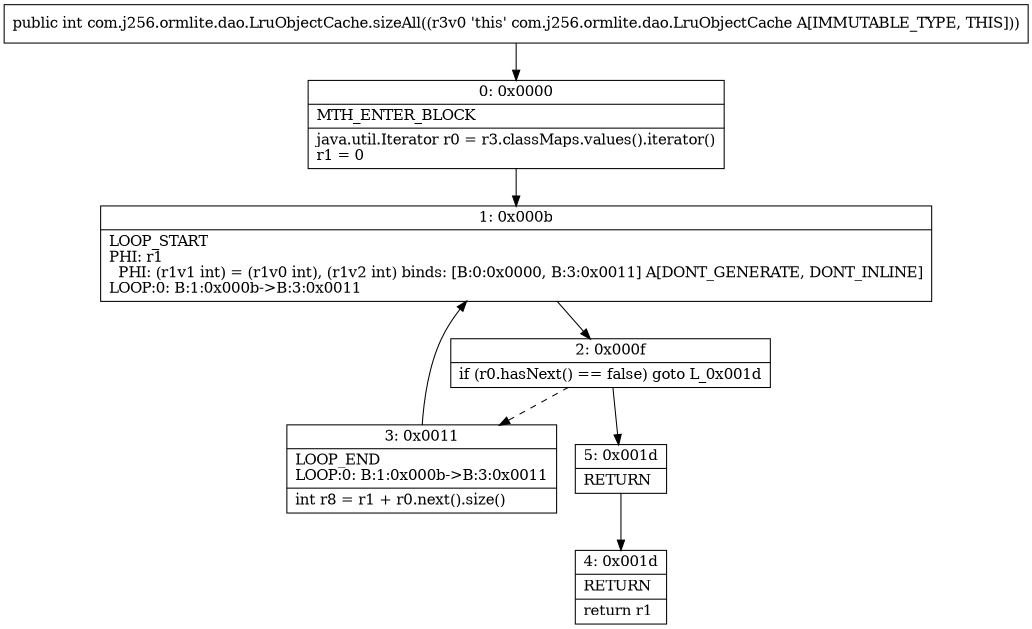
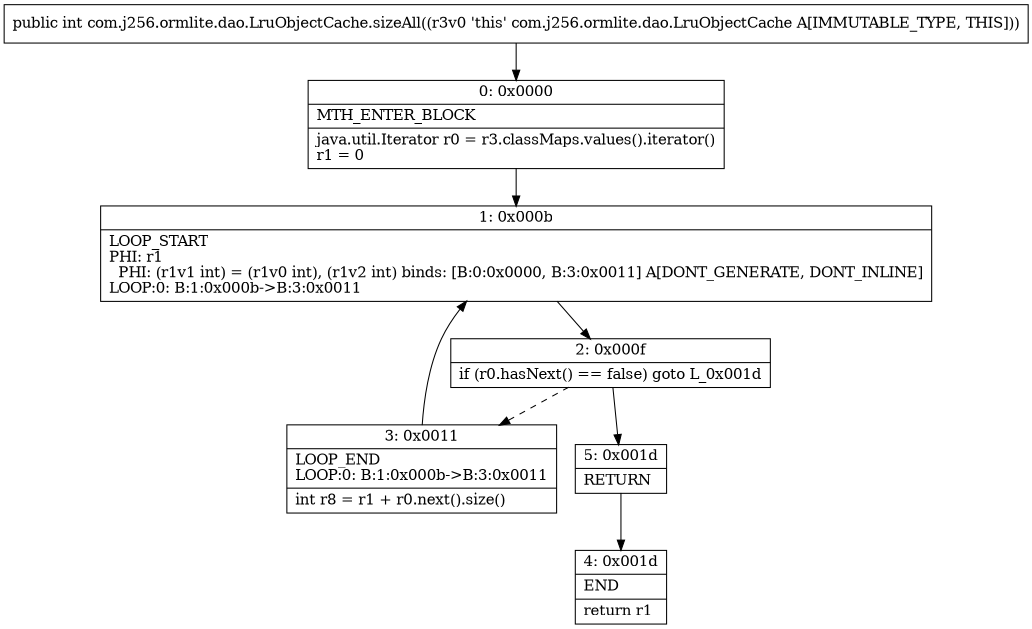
(617, 586) -> (601, 586)
